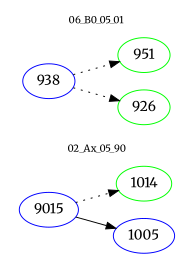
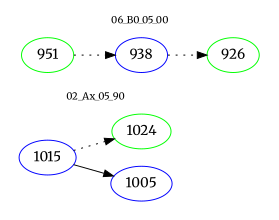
(96, 21) -> (140, 21)
(92, 69) -> (90, 55)
(144, 184) -> (141, 131)
(49, 210) -> (48, 158)
